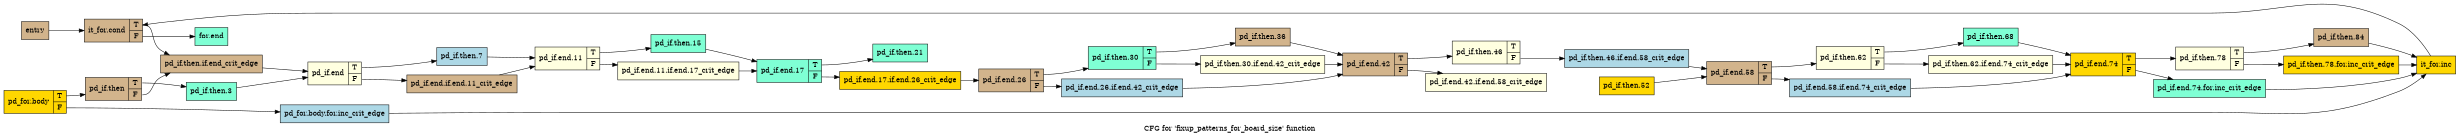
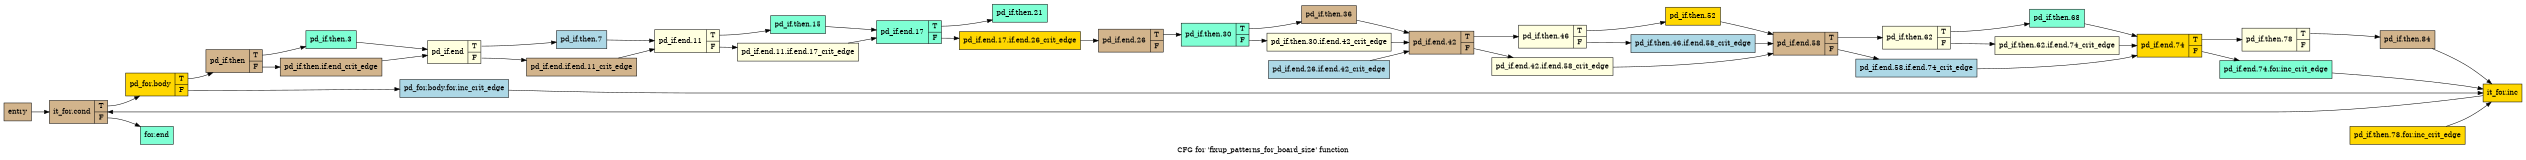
none -> (1624, 28)
(154, 40) -> (122, 104)
none -> (1691, 64)
(2261, 64) -> none
(1050, 86) -> none
